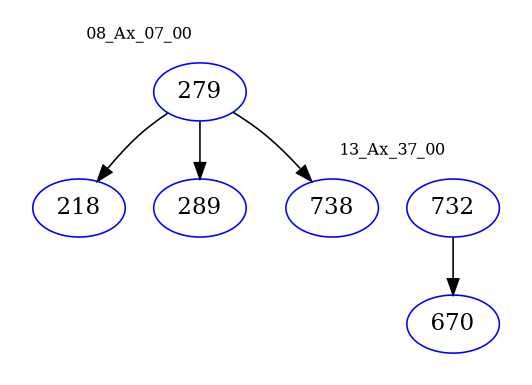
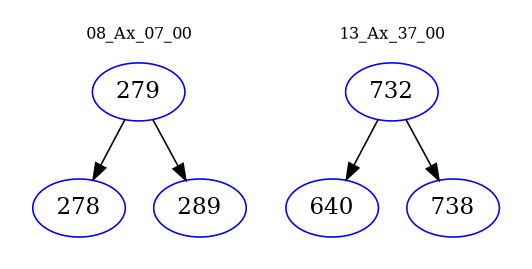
(283, 151) -> (419, 143)
(79, 208) -> (79, 208)
(453, 324) -> (332, 208)
